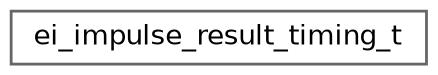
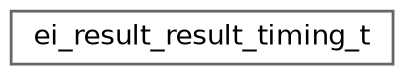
(219, 38) -> (202, 38)
